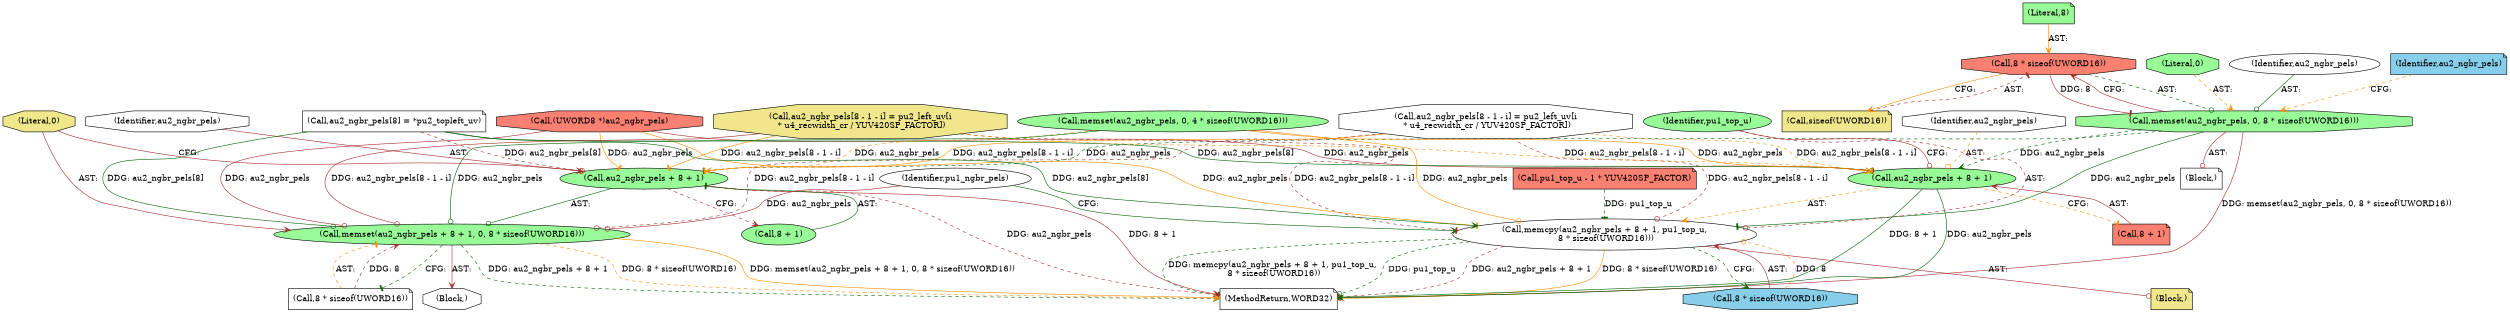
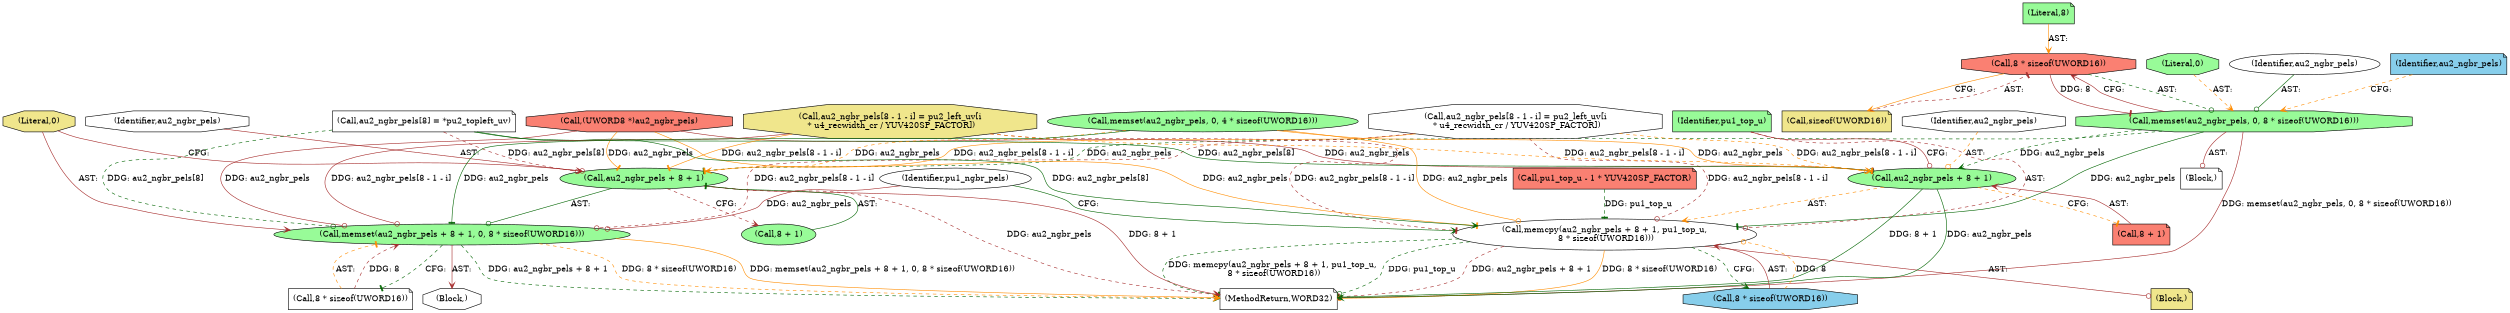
(1707, 121) -> (1722, 121)
(748, 140) -> (765, 139)
(107, 189) -> (103, 178)
